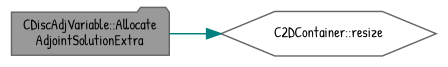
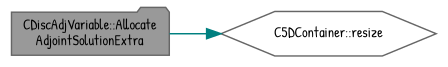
(329, 34) -> (329, 34)
